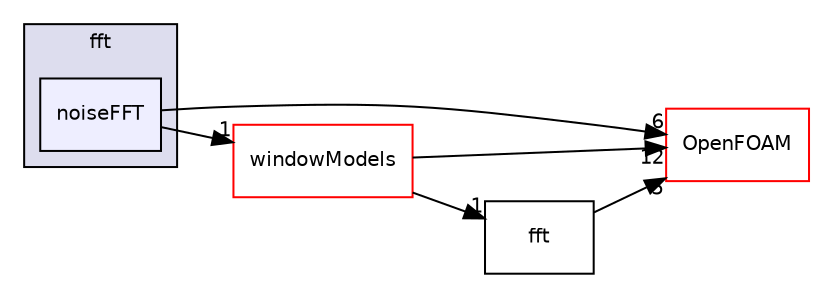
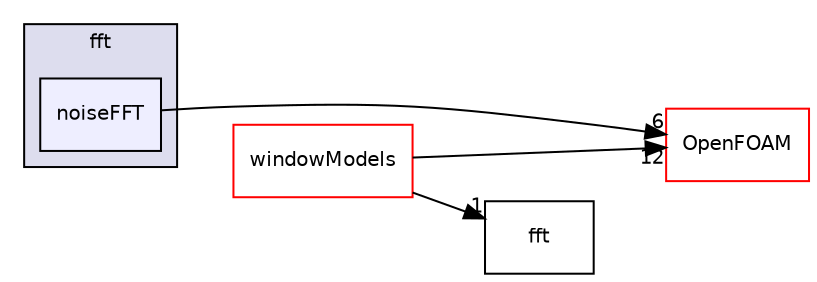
(190, 133) -> none
(620, 200) -> none
